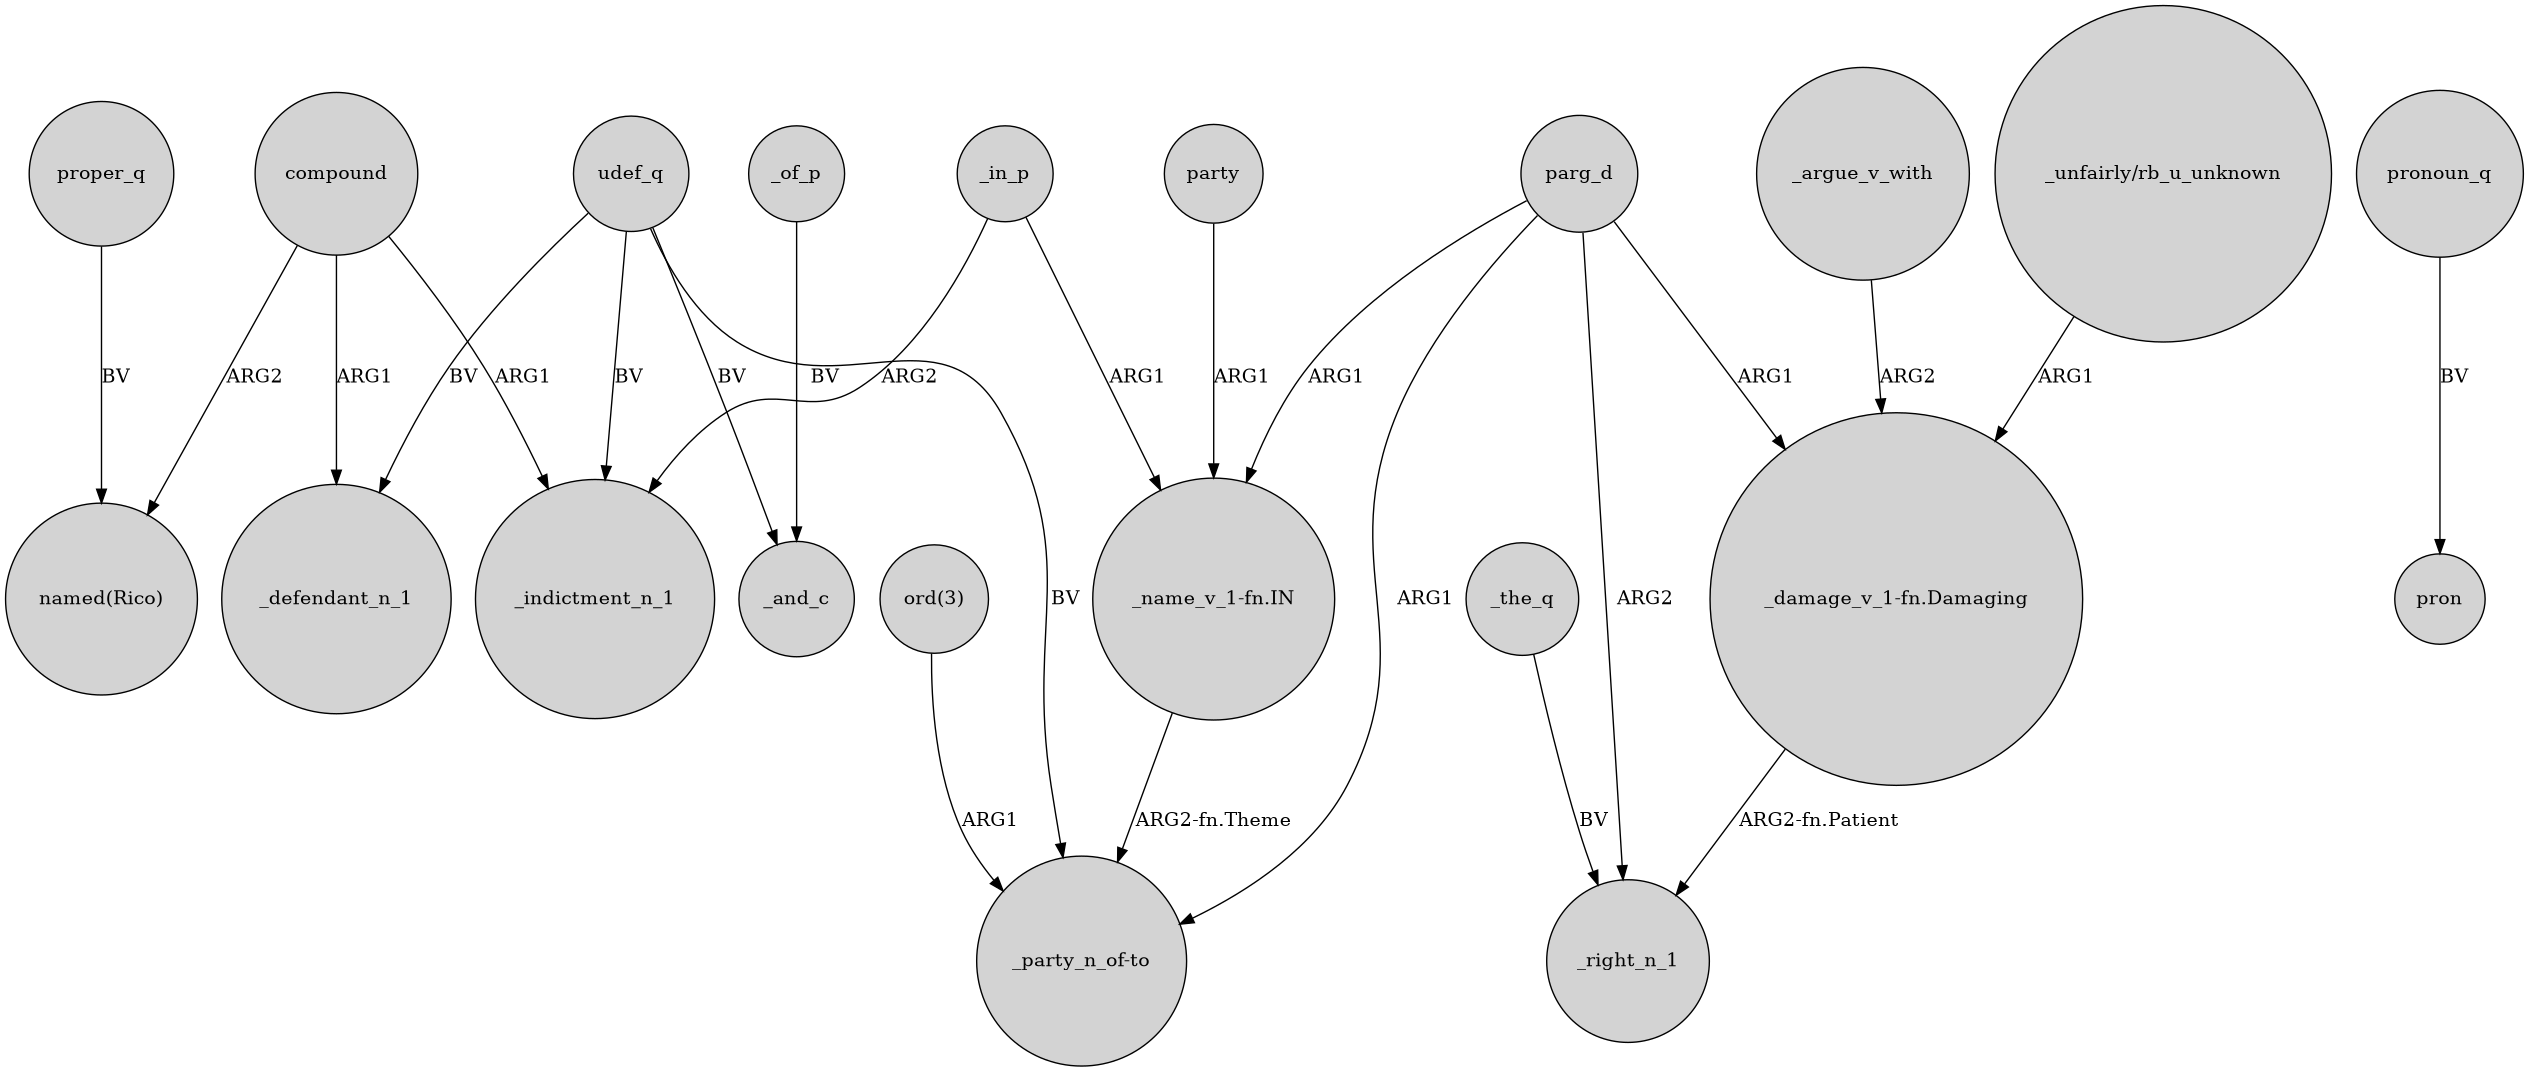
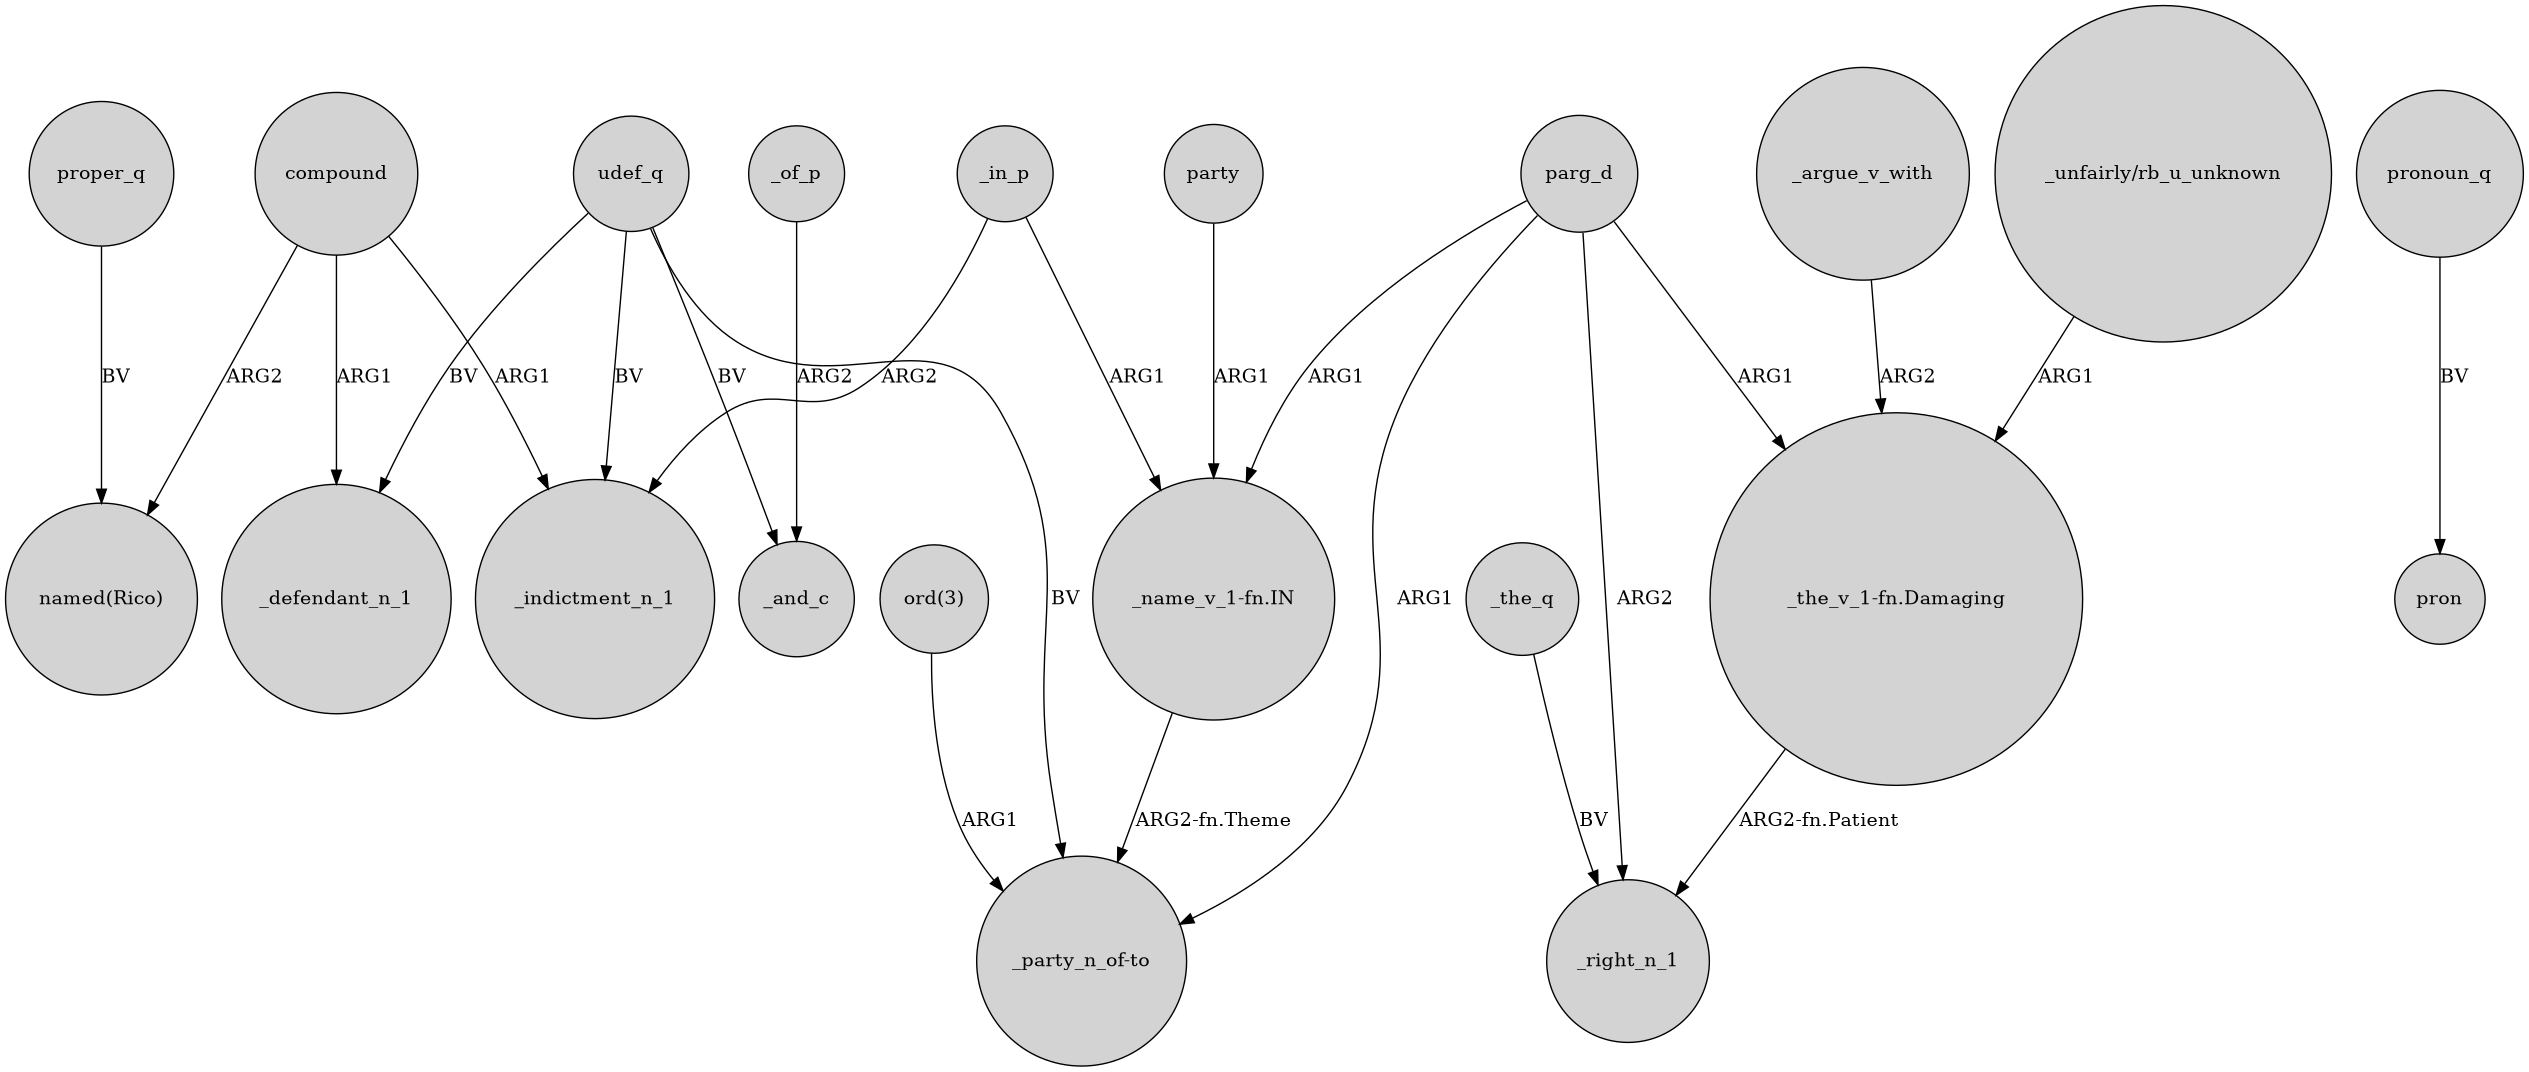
(825, 377) -> (825, 377)
(1896, 599) -> (1896, 599)
